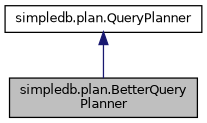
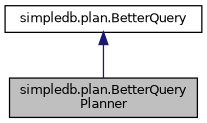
(103, 19) -> (103, 19)
